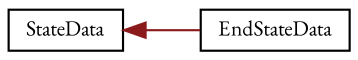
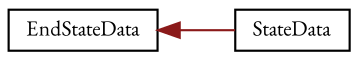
(173, 30) -> (208, 30)
